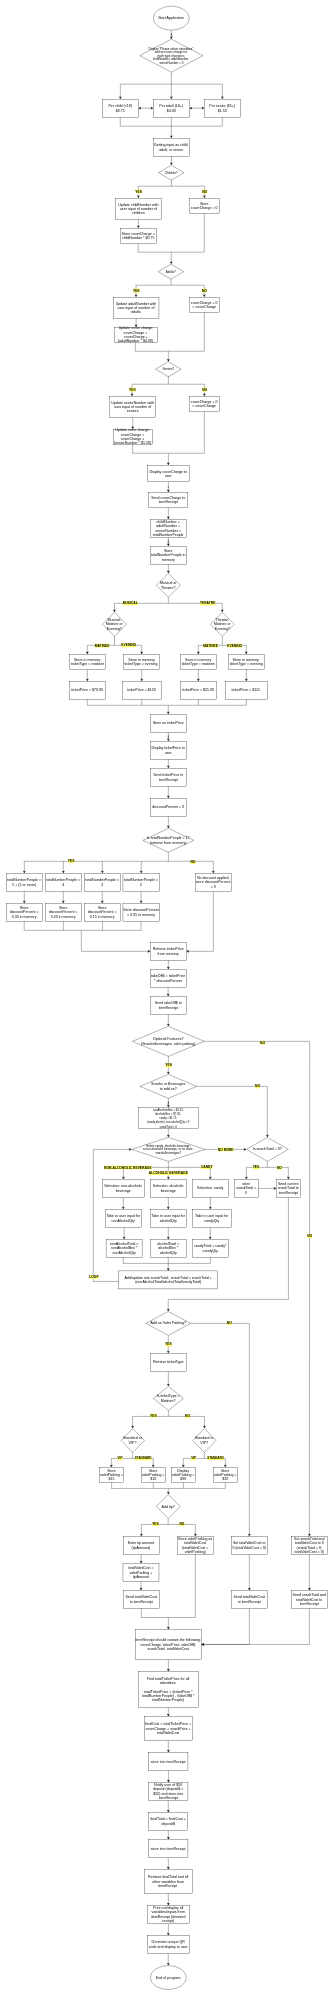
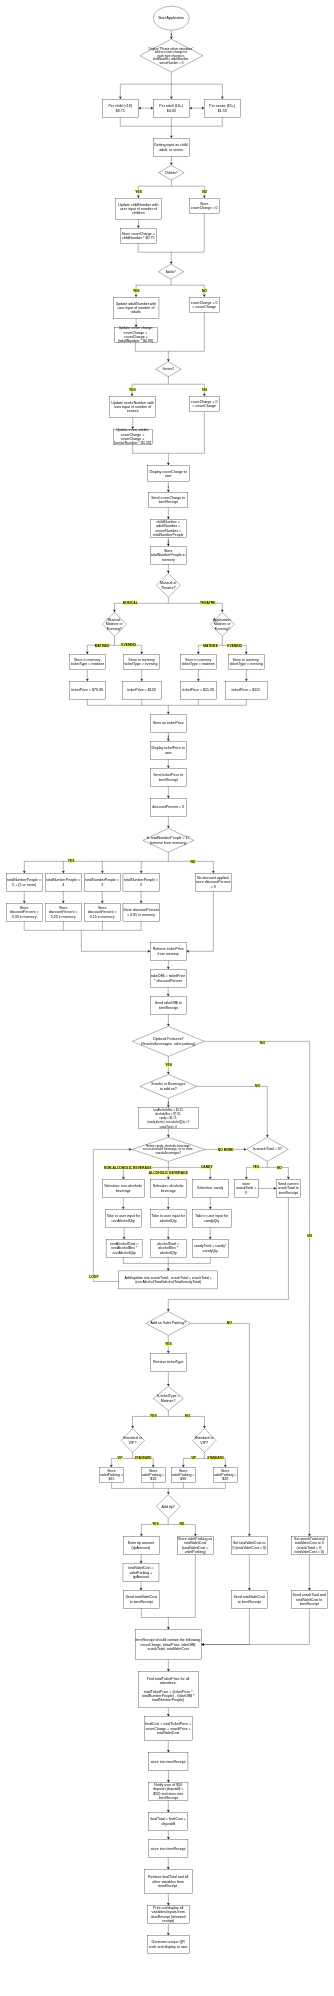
(132, 437) -> (132, 437)
(222, 624) -> (222, 624)
(183, 1475) -> (183, 1475)
(168, 1962) -> none
(168, 1977) -> none
